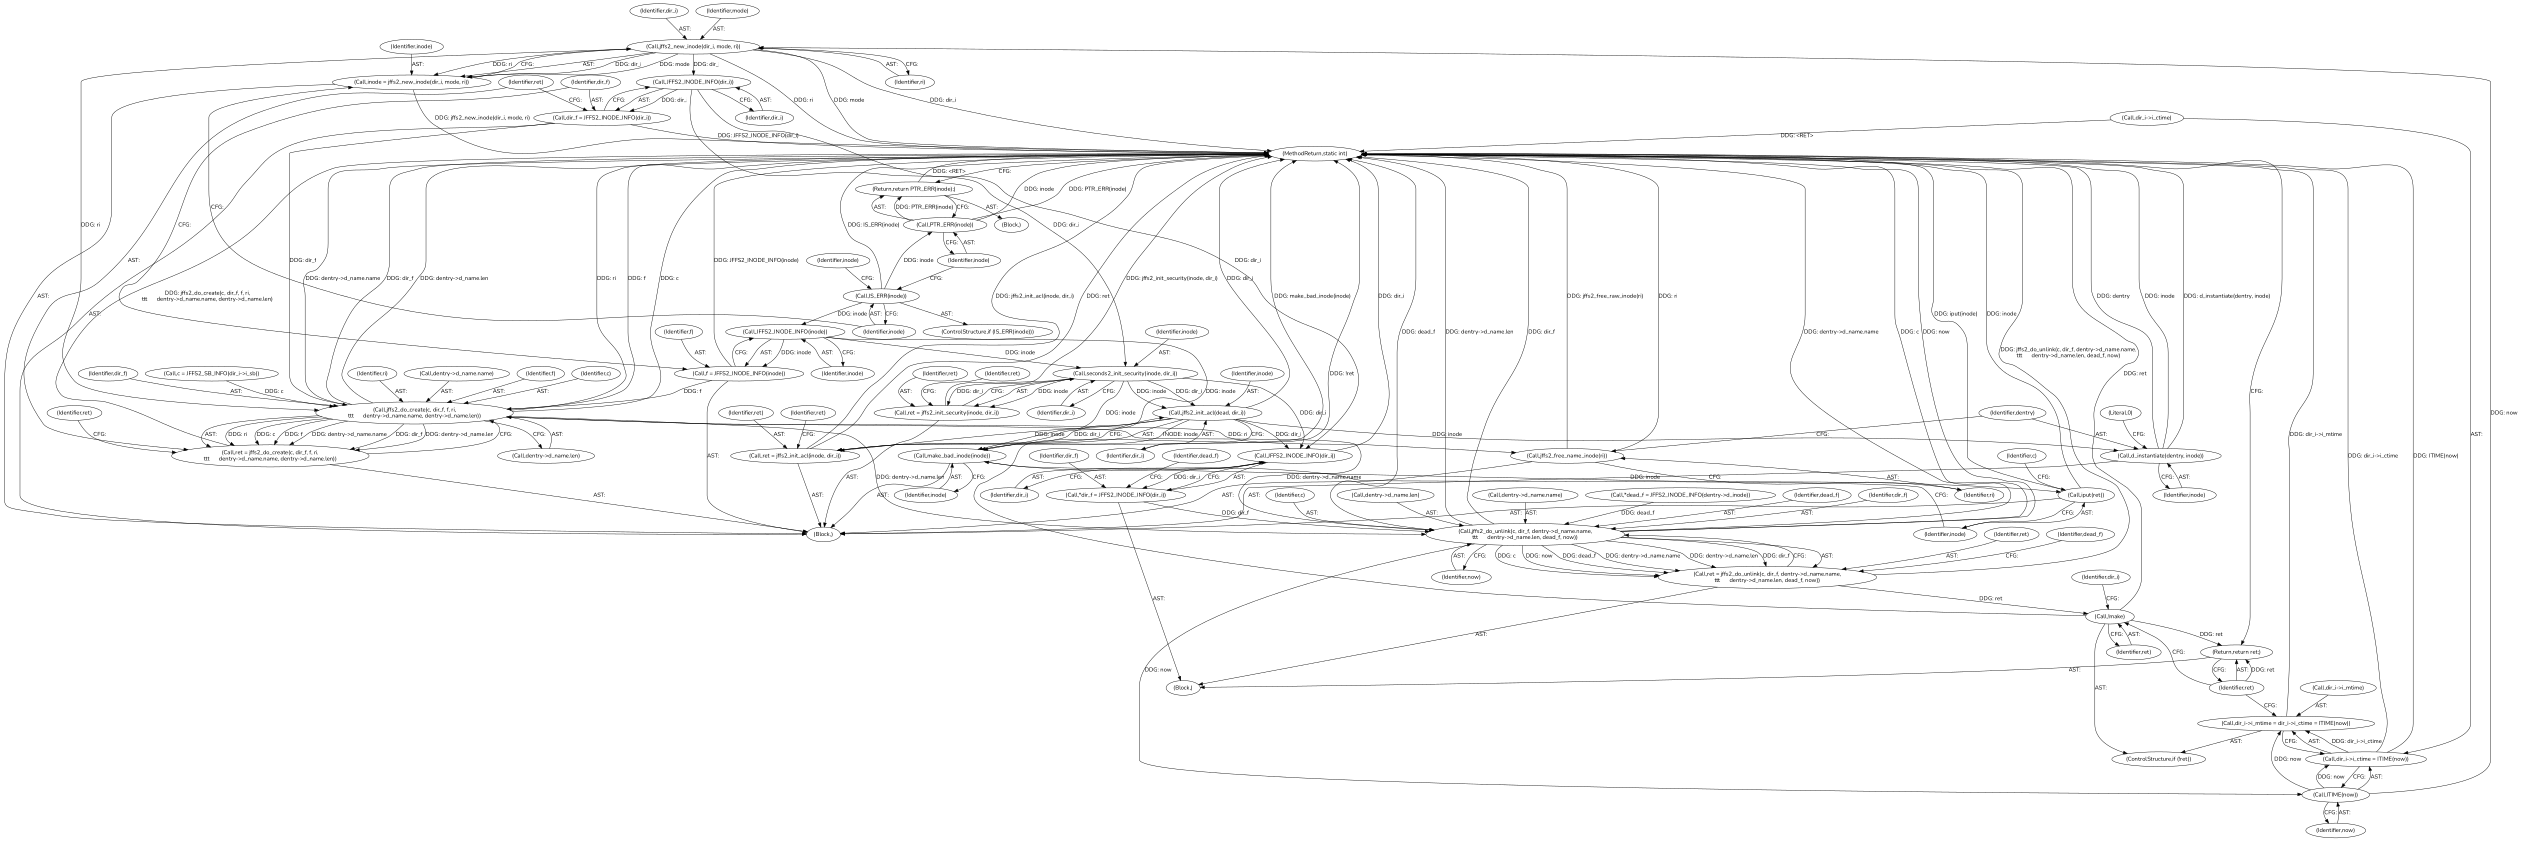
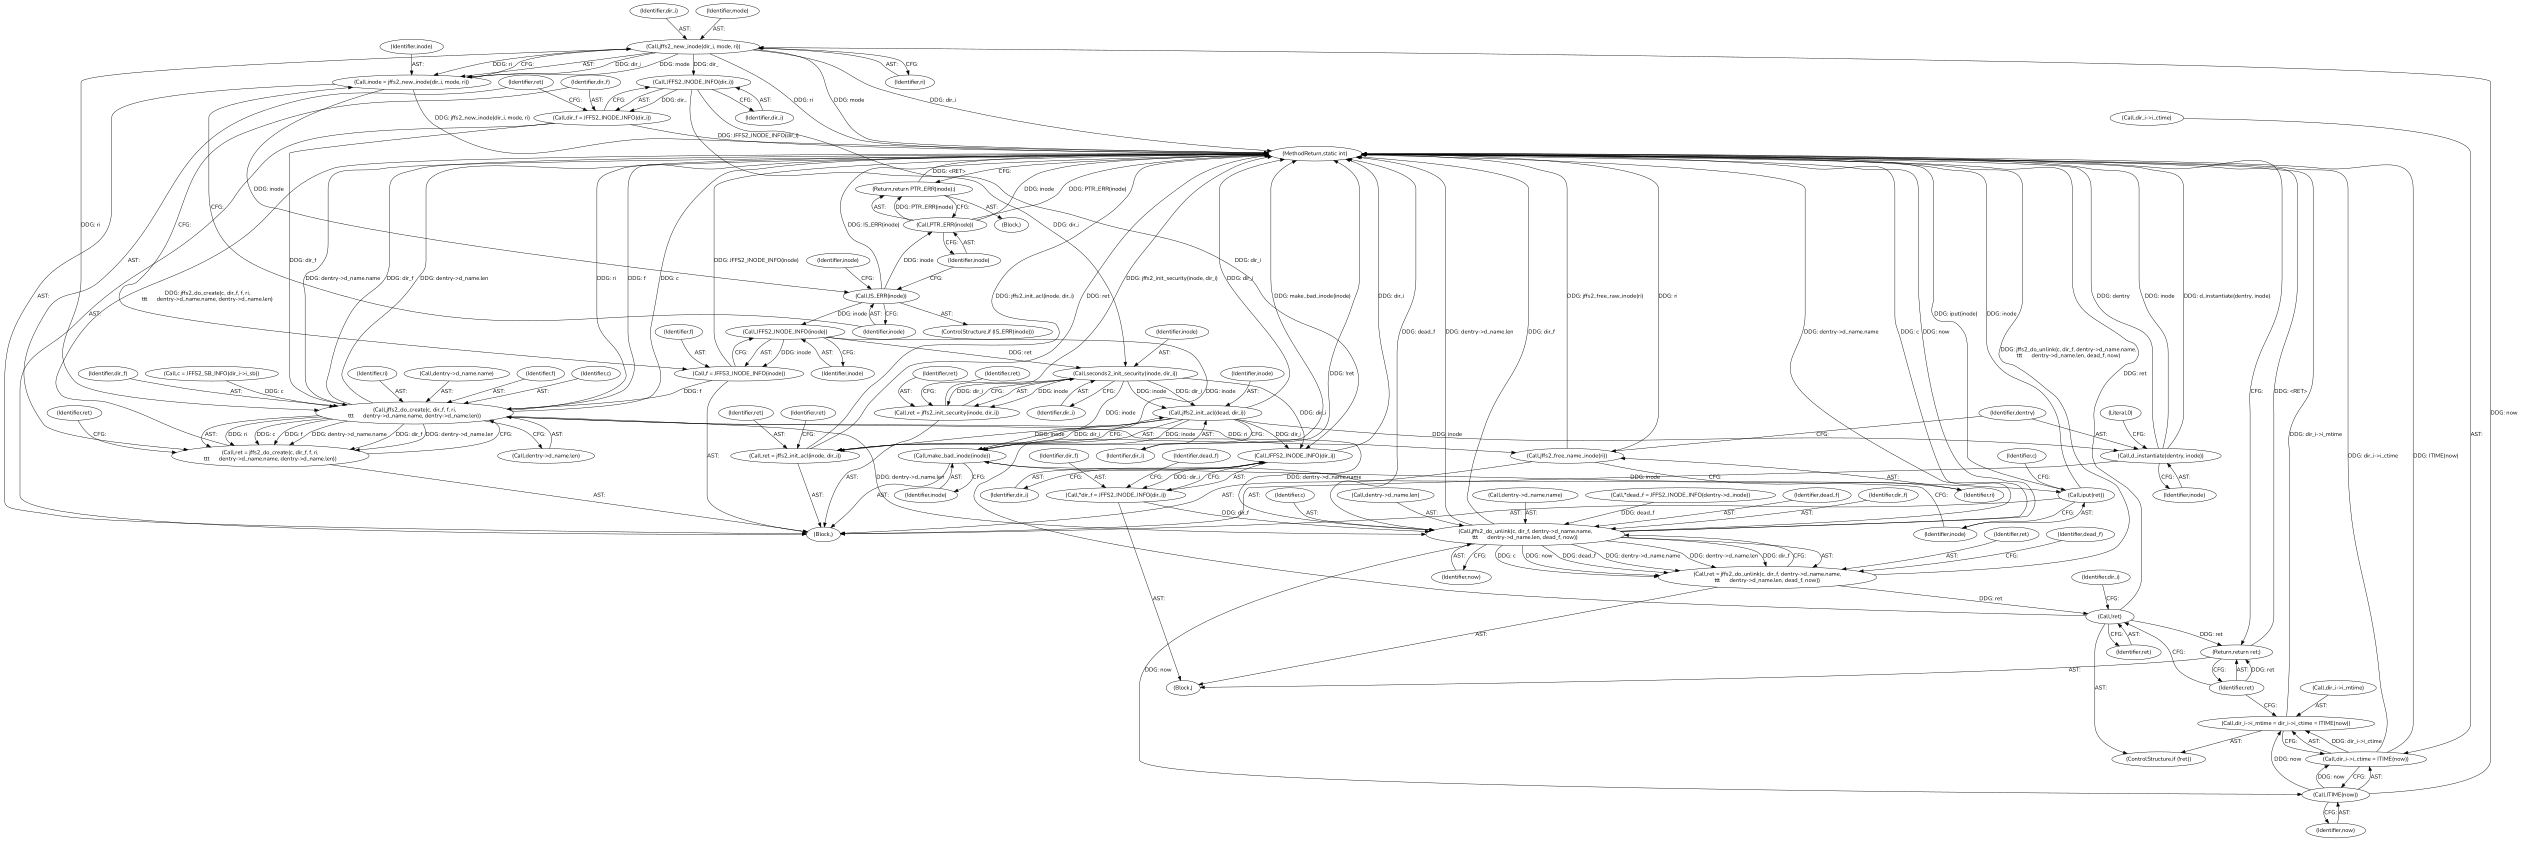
(1738, 136) -> (2298, 199)
none -> (451, 242)
(1020, 353) -> (1020, 353)
(739, 374) -> (739, 374)
(1181, 434) -> (1181, 434)
(2110, 617) -> (2110, 617)
